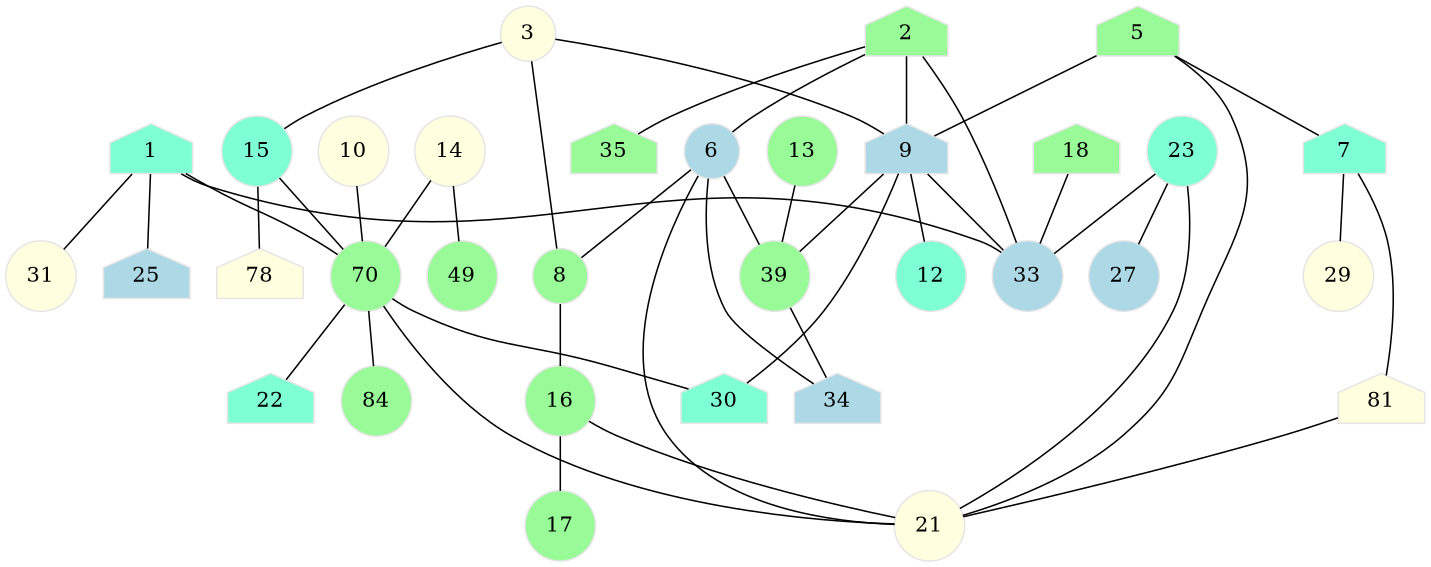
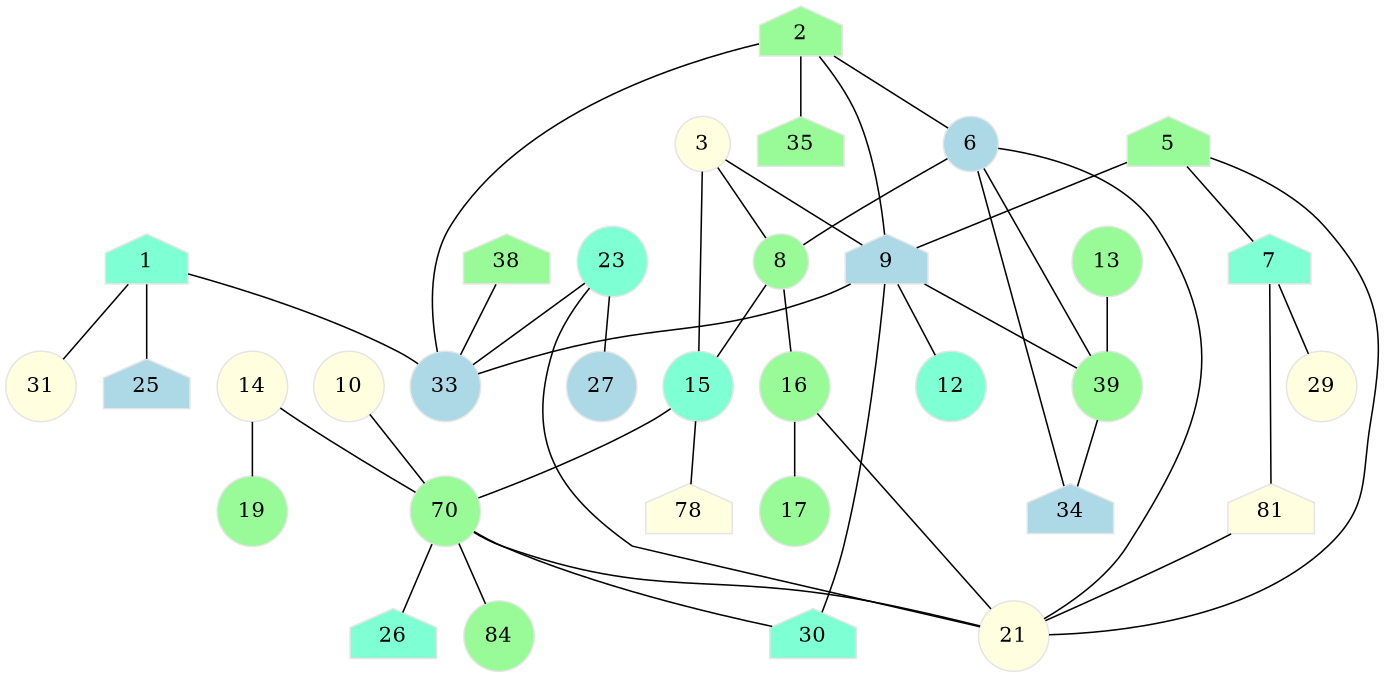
(1077, 151) -> (507, 262)
(270, 217) -> none
(462, 276) -> (252, 511)
none -> (736, 330)
(271, 401) -> (393, 636)
